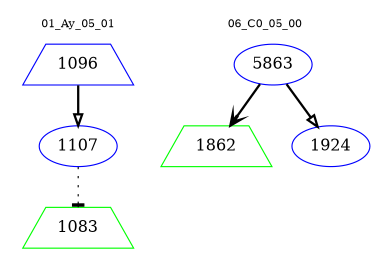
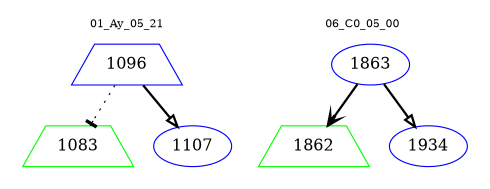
(78, 24) -> (127, 24)
(273, 65) -> (371, 65)
(331, 146) -> (428, 146)
(78, 184) -> (104, 103)
